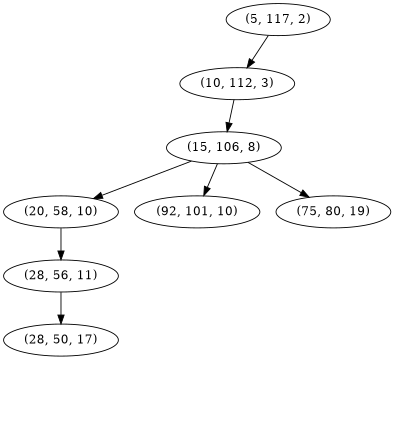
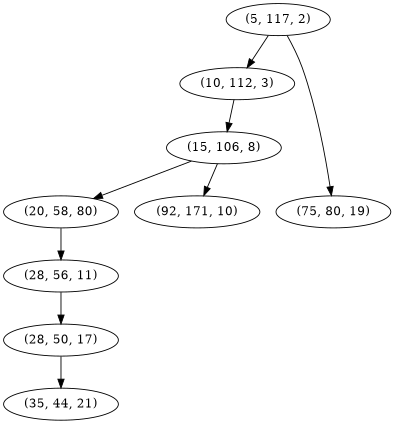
(275, 178) -> (315, 109)
(61, 212) -> (61, 212)
(197, 212) -> (197, 212)
none -> (61, 404)
